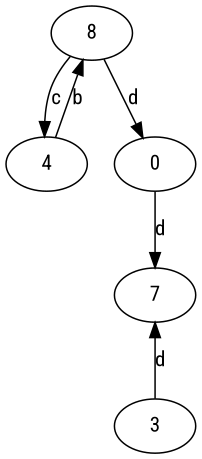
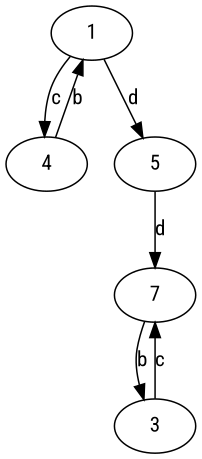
(92, 33) -> (92, 33)
(155, 164) -> (155, 164)
none -> (137, 353)
(160, 361) -> (160, 361)
